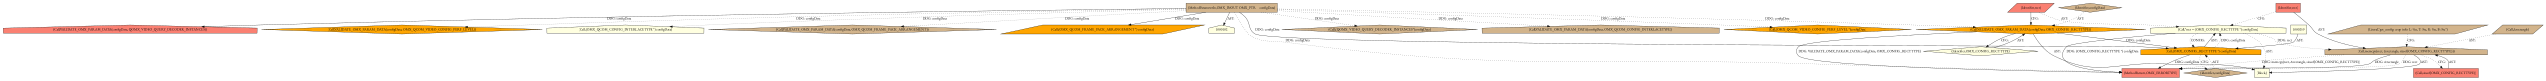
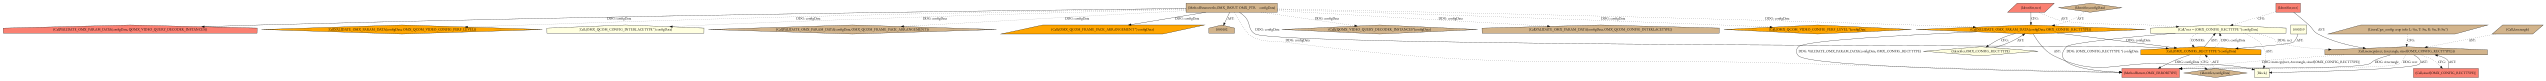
(1222, 30) -> (1222, 30)
